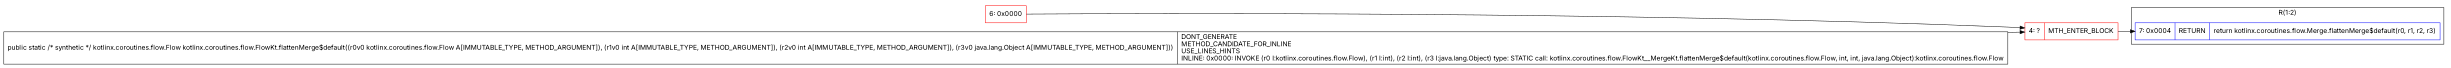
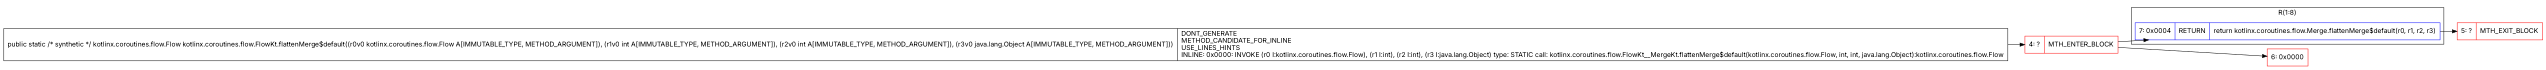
(2288, 13) -> (2288, 13)
(1523, 16) -> (2190, 52)
none -> (2500, 31)
